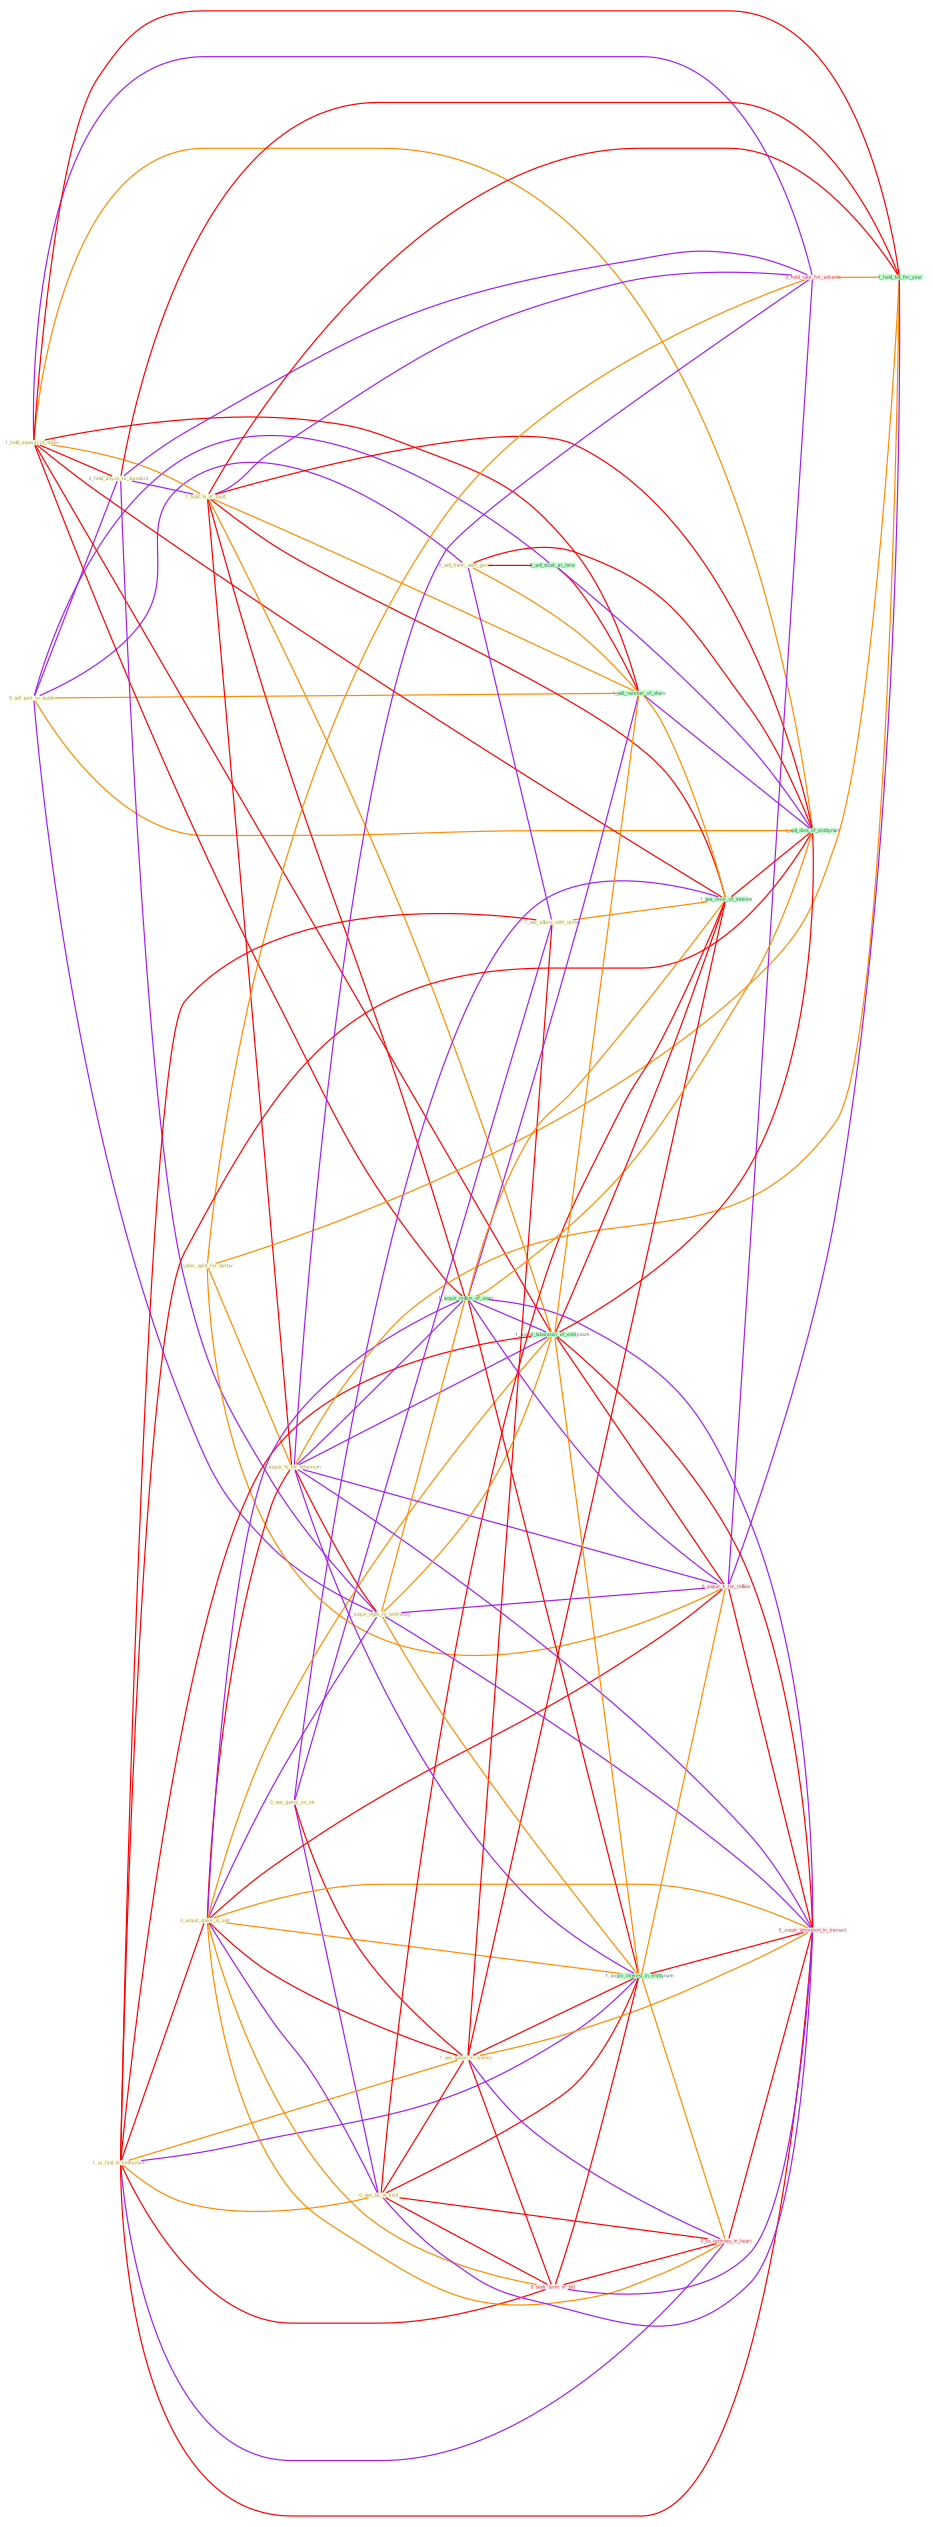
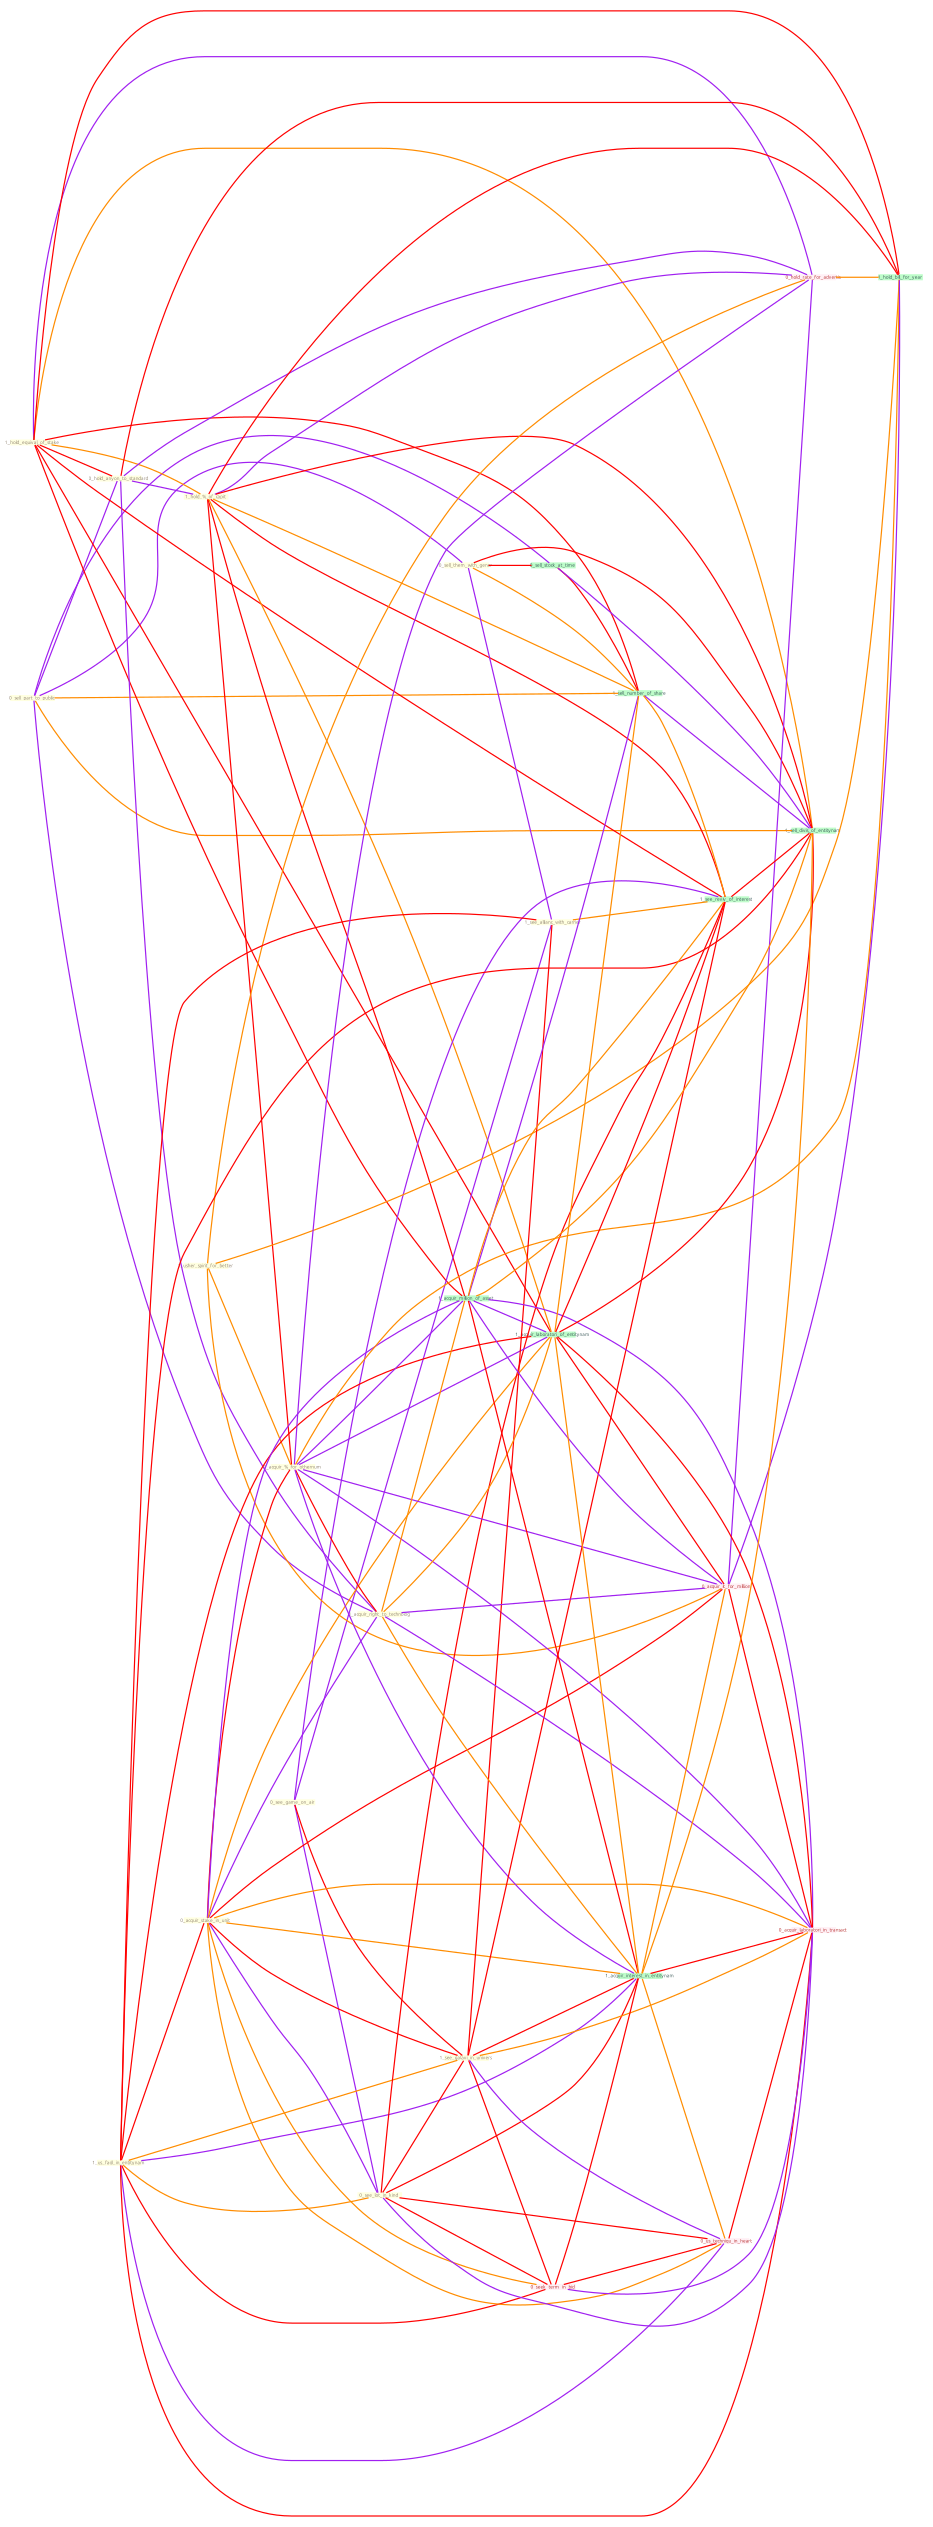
none -> (776, 1411)
